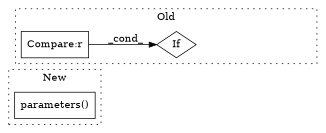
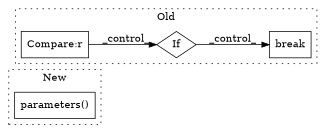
(126, 39) -> (126, 39)
none -> (290, 45)
